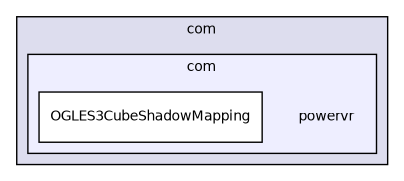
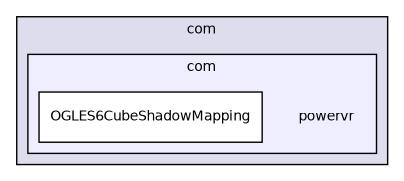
(151, 117) -> (151, 117)
